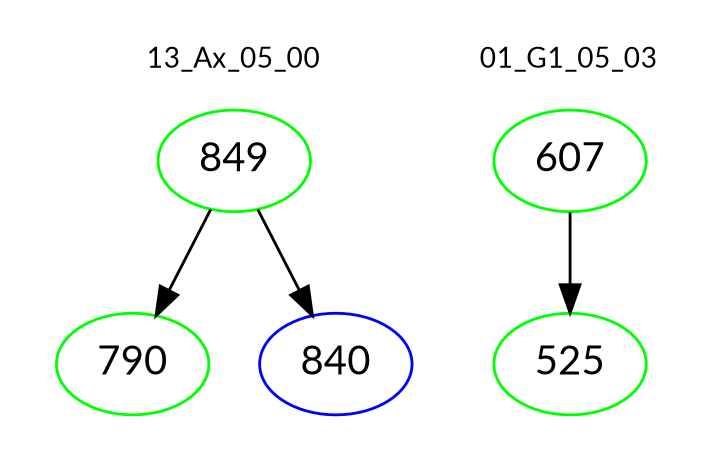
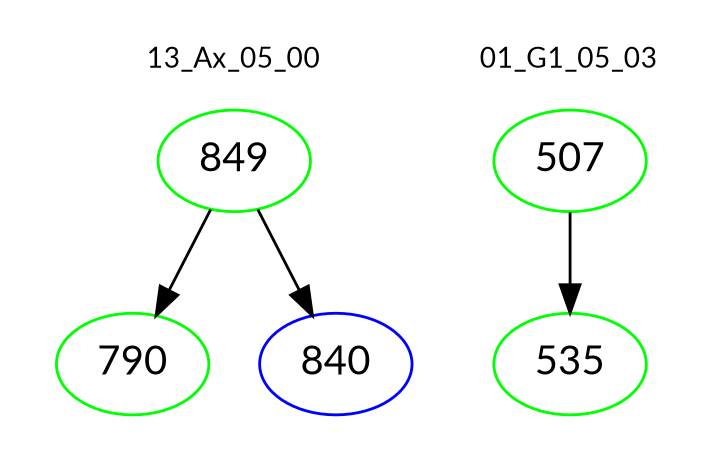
(570, 161) -> (570, 161)
(570, 364) -> (570, 364)
